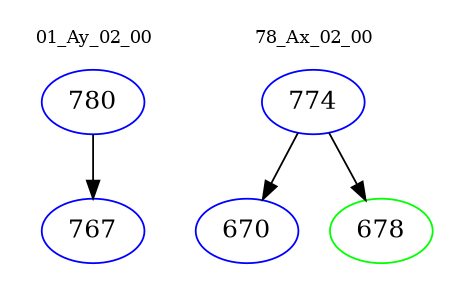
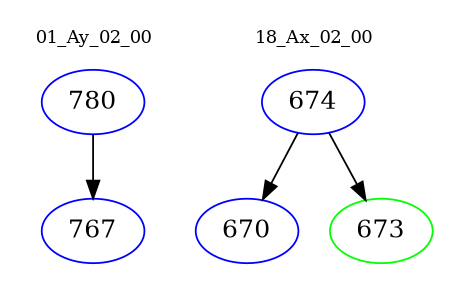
(314, 38) -> (314, 38)
(313, 102) -> (313, 102)
(381, 231) -> (381, 231)
